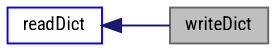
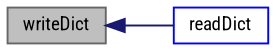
(146, 26) -> (149, 26)
